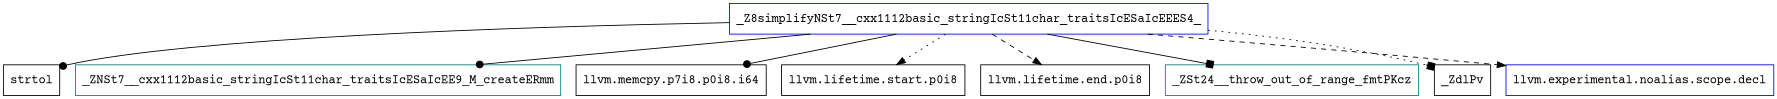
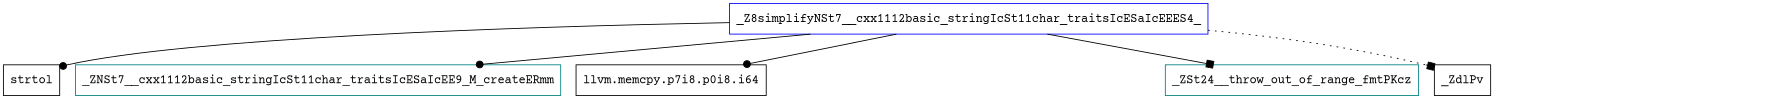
(873, 80) -> none
(1065, 80) -> none
(1640, 80) -> none
